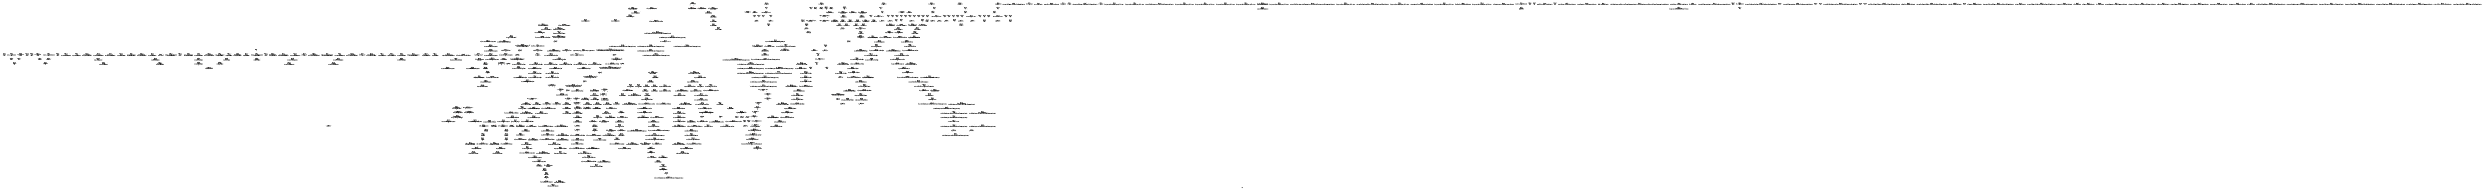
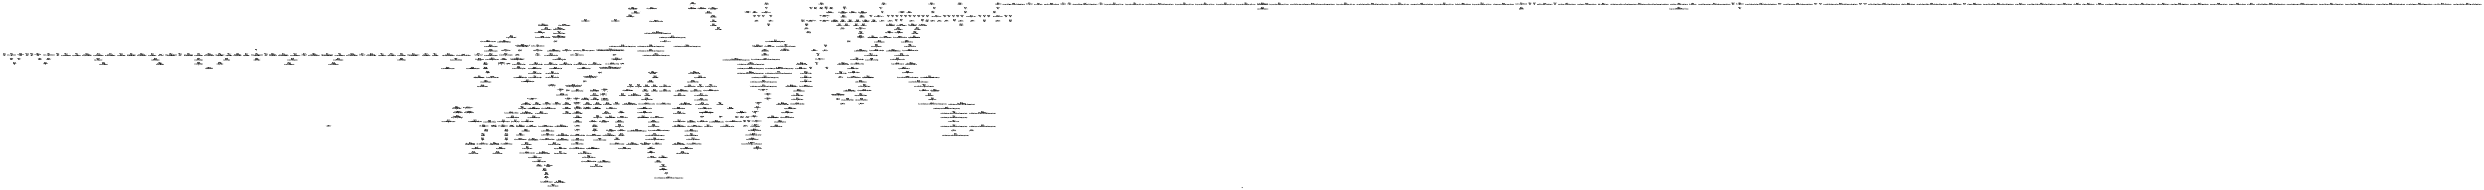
(679, 117) -> none
